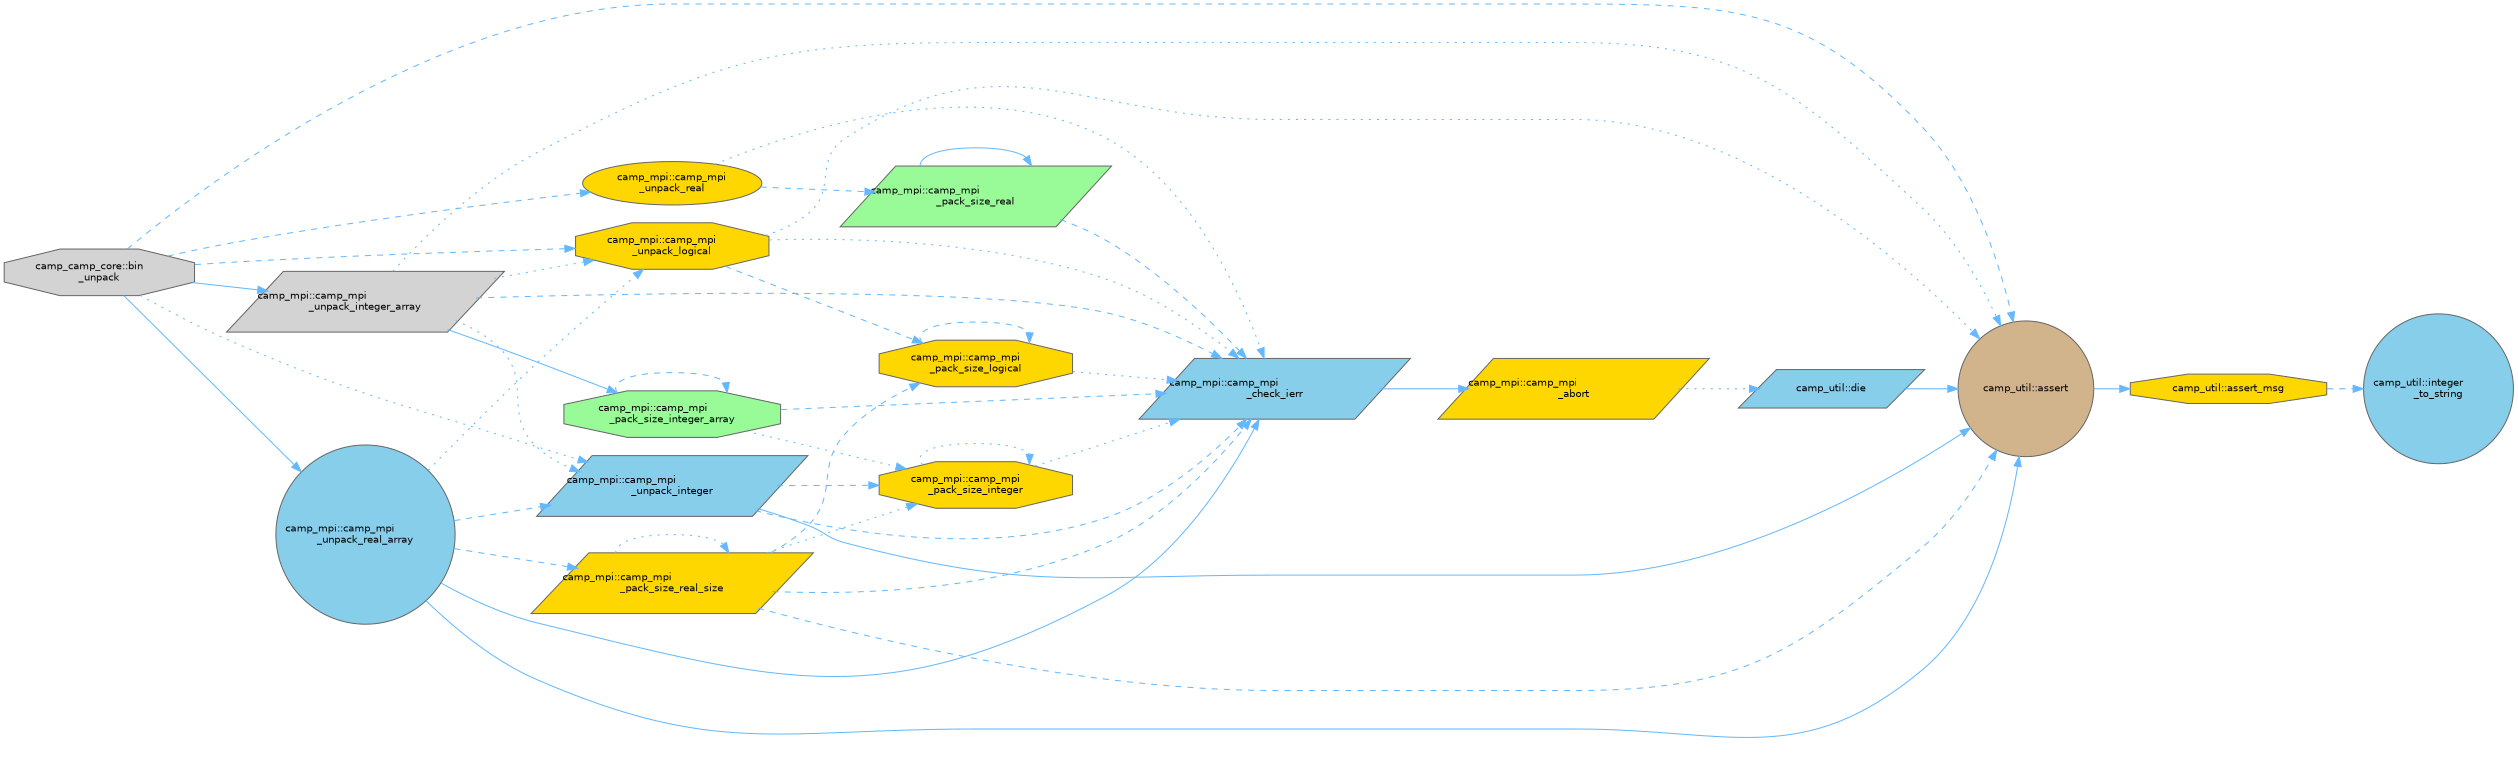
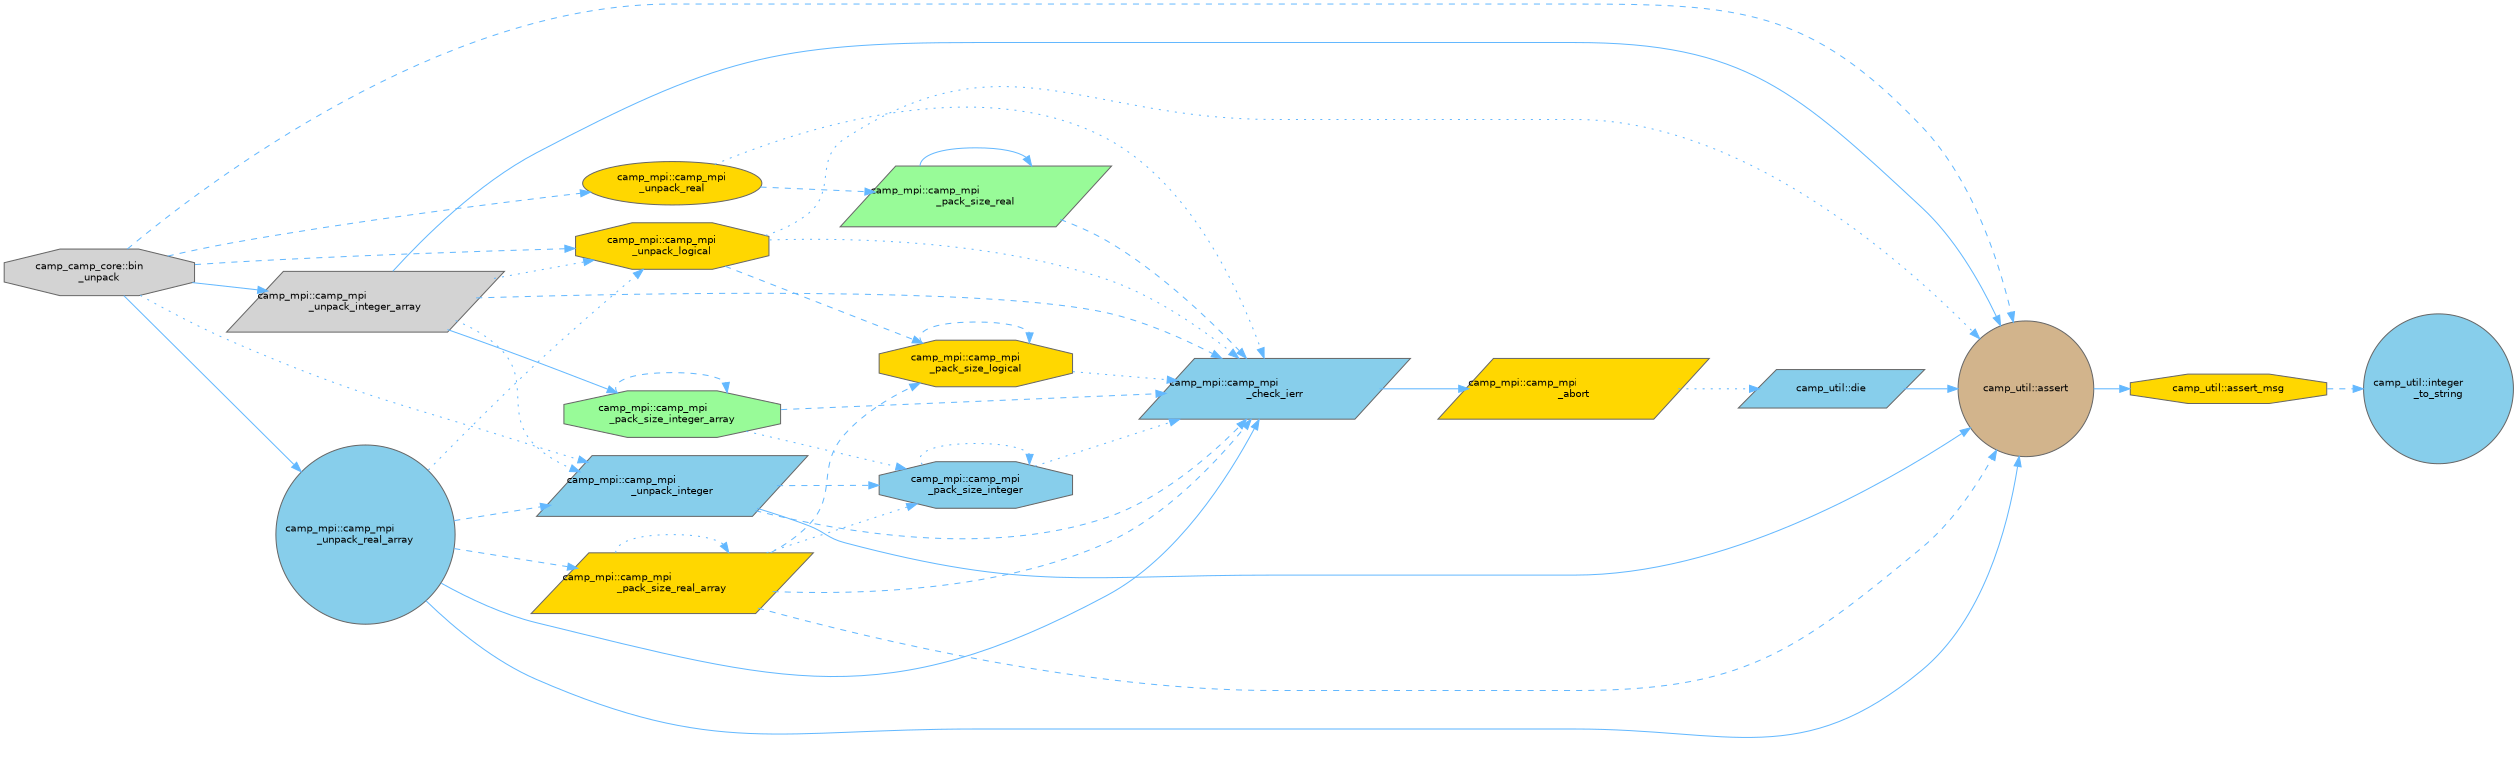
(1217, 43) -> (1217, 43)
(976, 485) -> (976, 485)
(672, 583) -> (672, 583)
